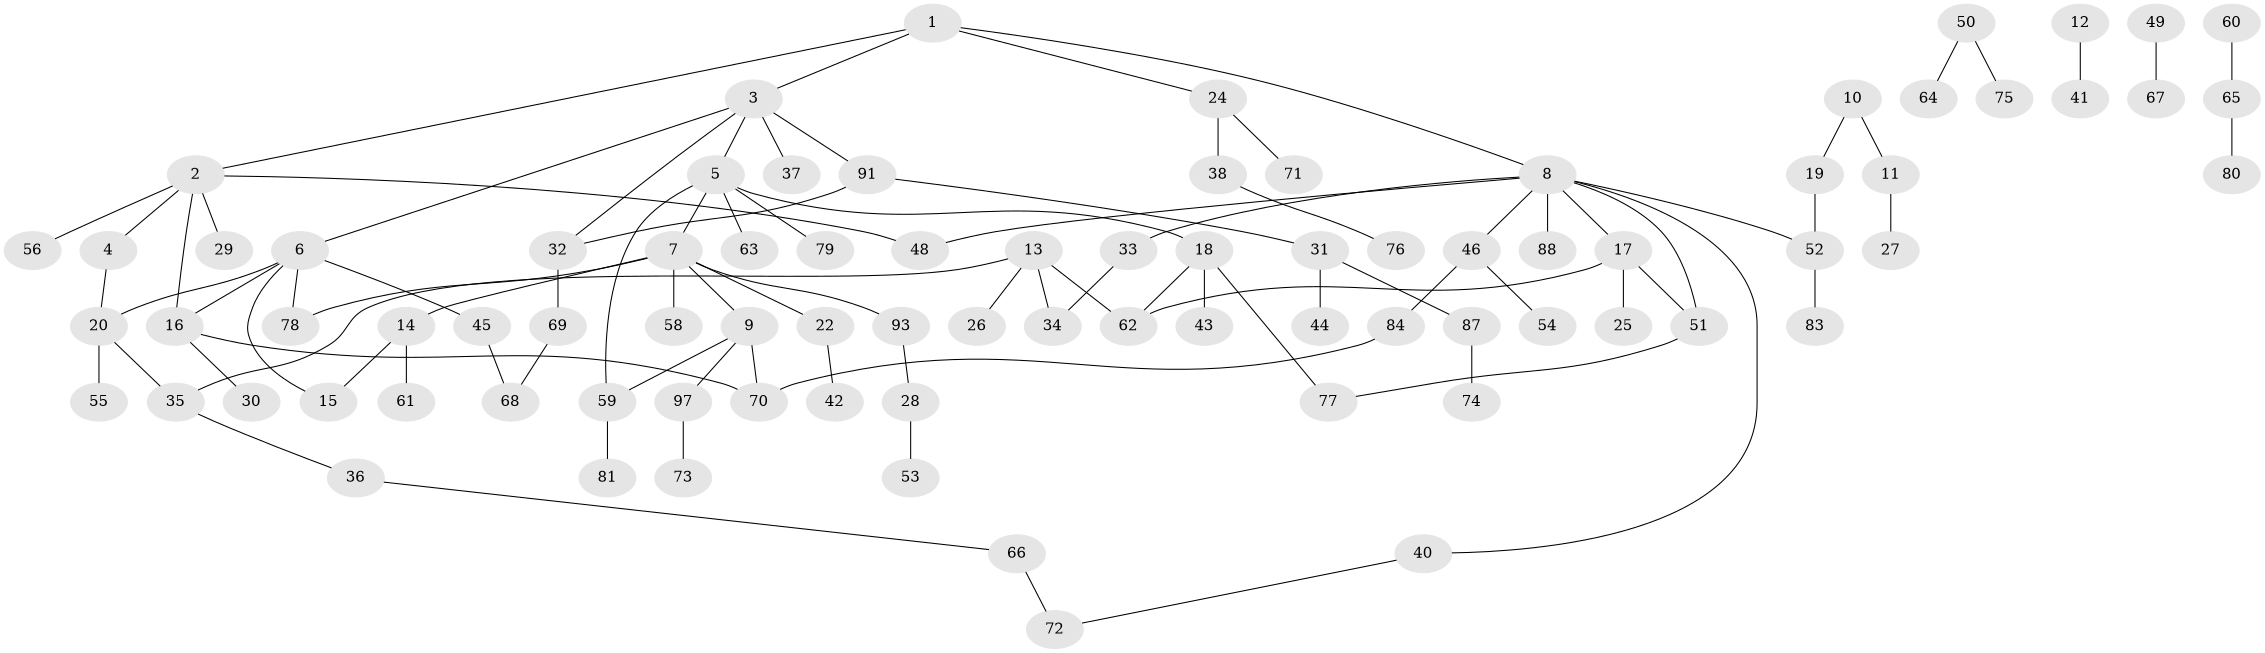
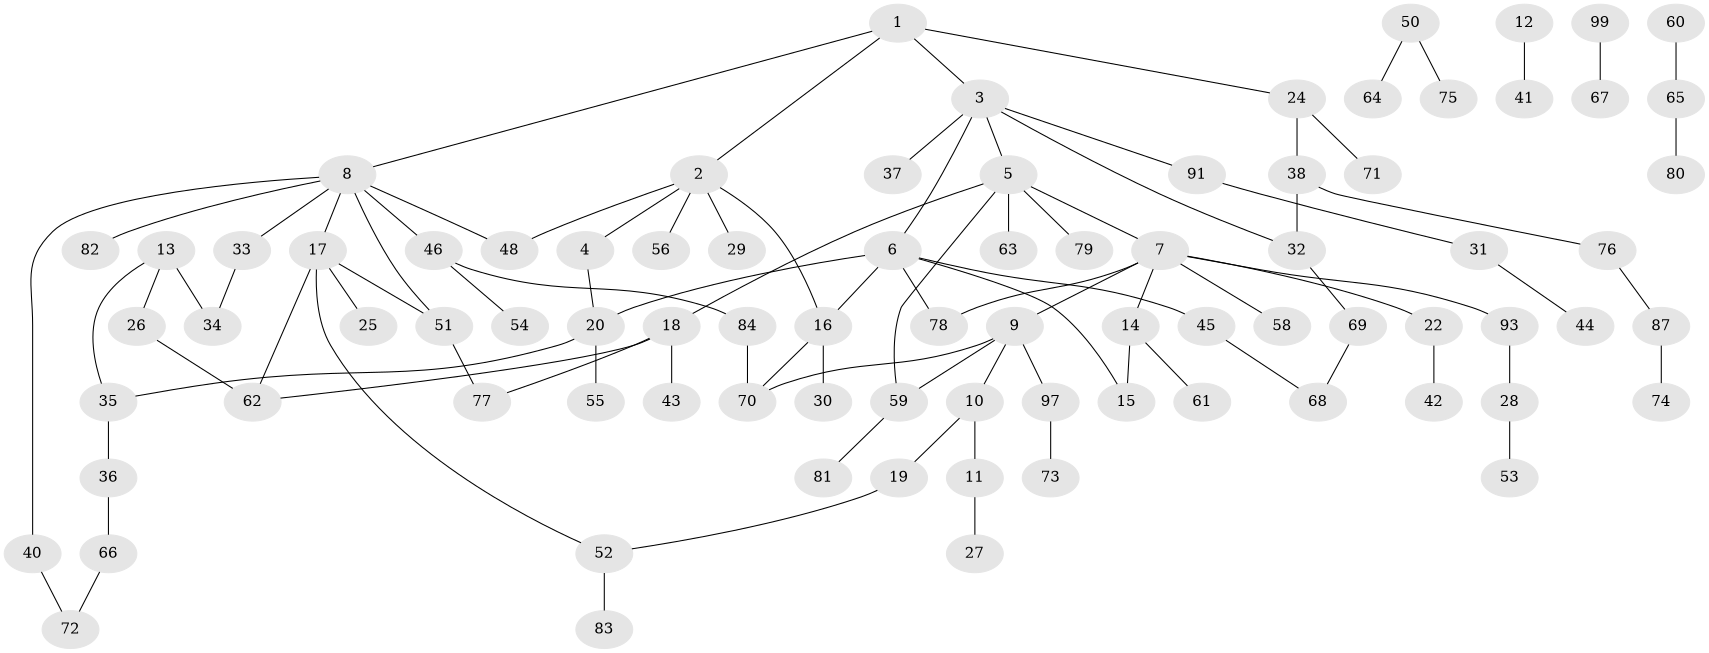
(2156, 23) -> (1600, 23)
(1684, 206) -> (411, 437)
(716, 218) -> (1297, 213)
(1548, 251) -> (91, 251)
(1383, 282) -> (1634, 288)
(1081, 288) -> (195, 364)
none -> (995, 364)
